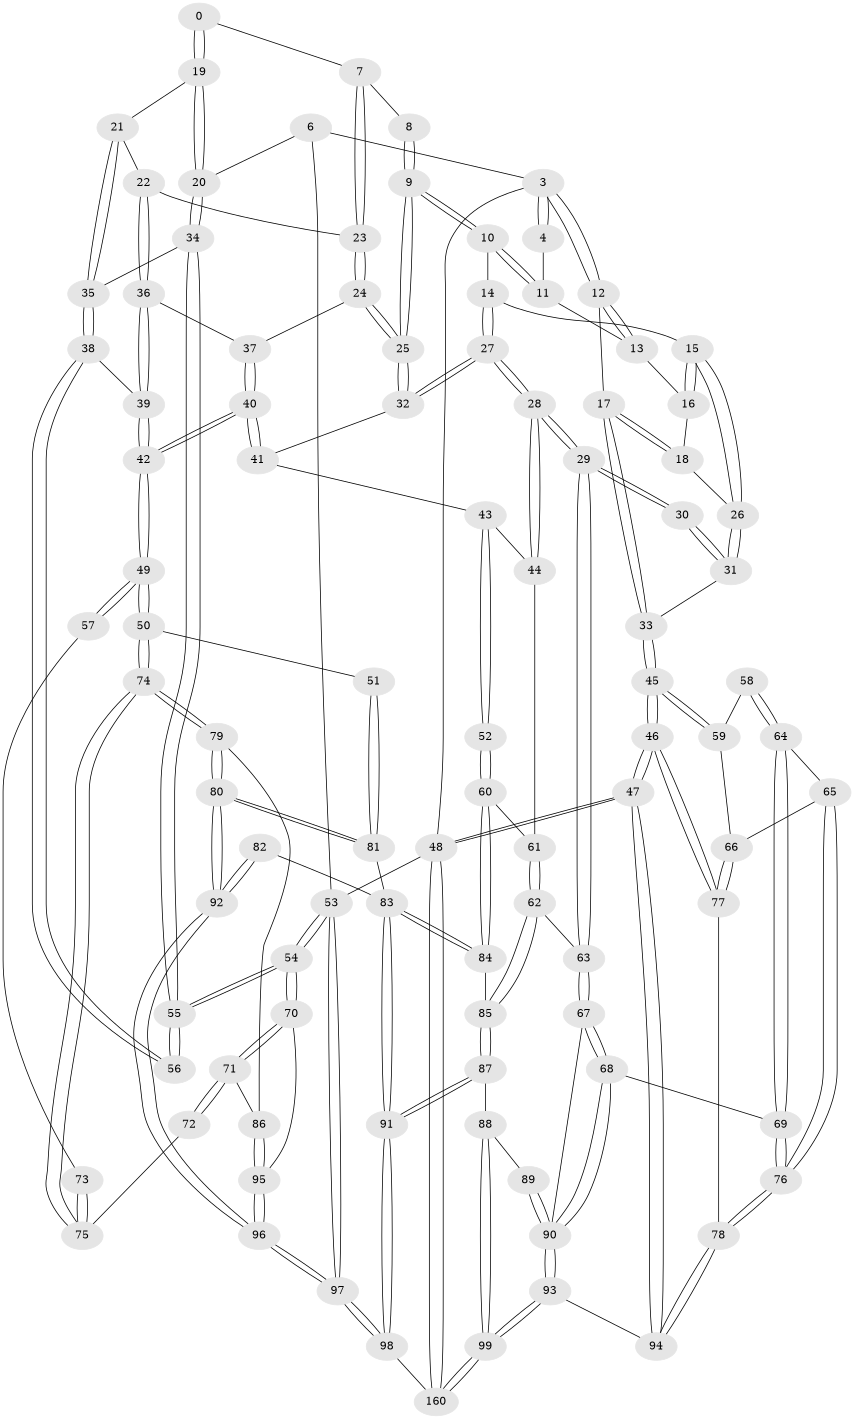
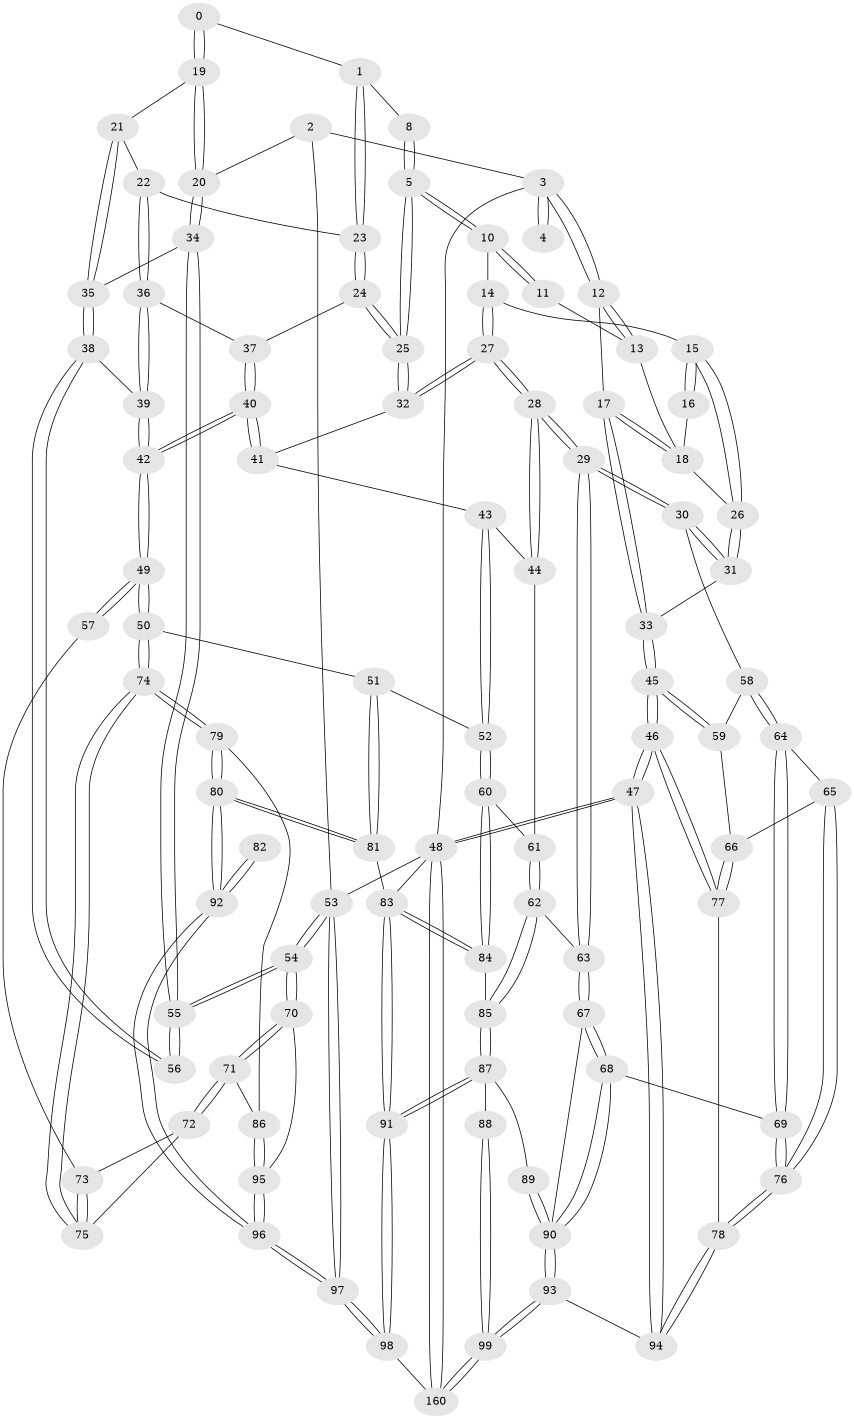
(360, 72) -> (360, 72)
(311, 128) -> (311, 128)
(409, 183) -> (409, 183)
(543, 266) -> none
(663, 377) -> (656, 406)
none -> (709, 600)
none -> (430, 709)
(324, 875) -> (412, 876)
none -> (136, 1153)
(507, 1153) -> (517, 1122)
